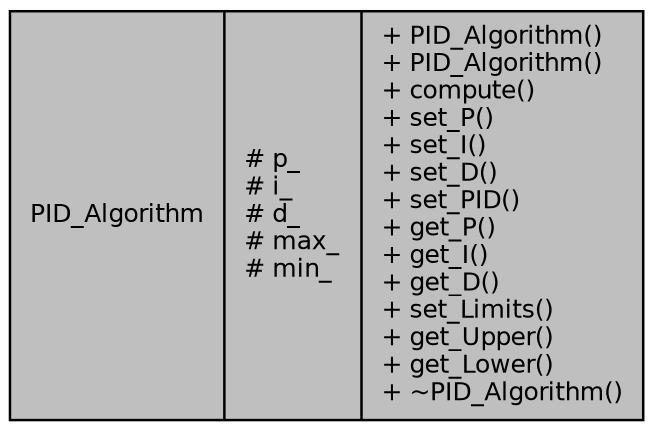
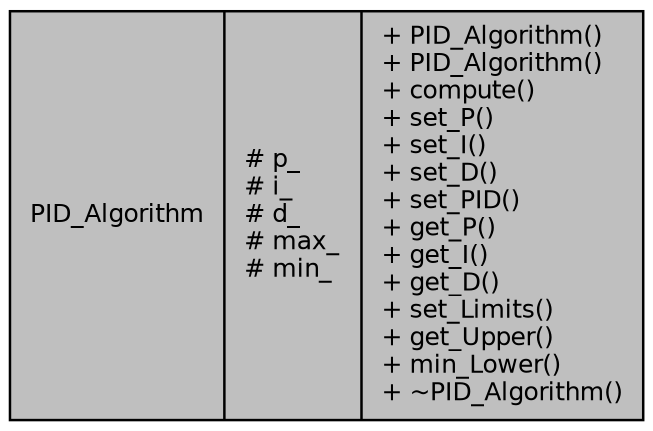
(469, 365) -> (472, 365)
